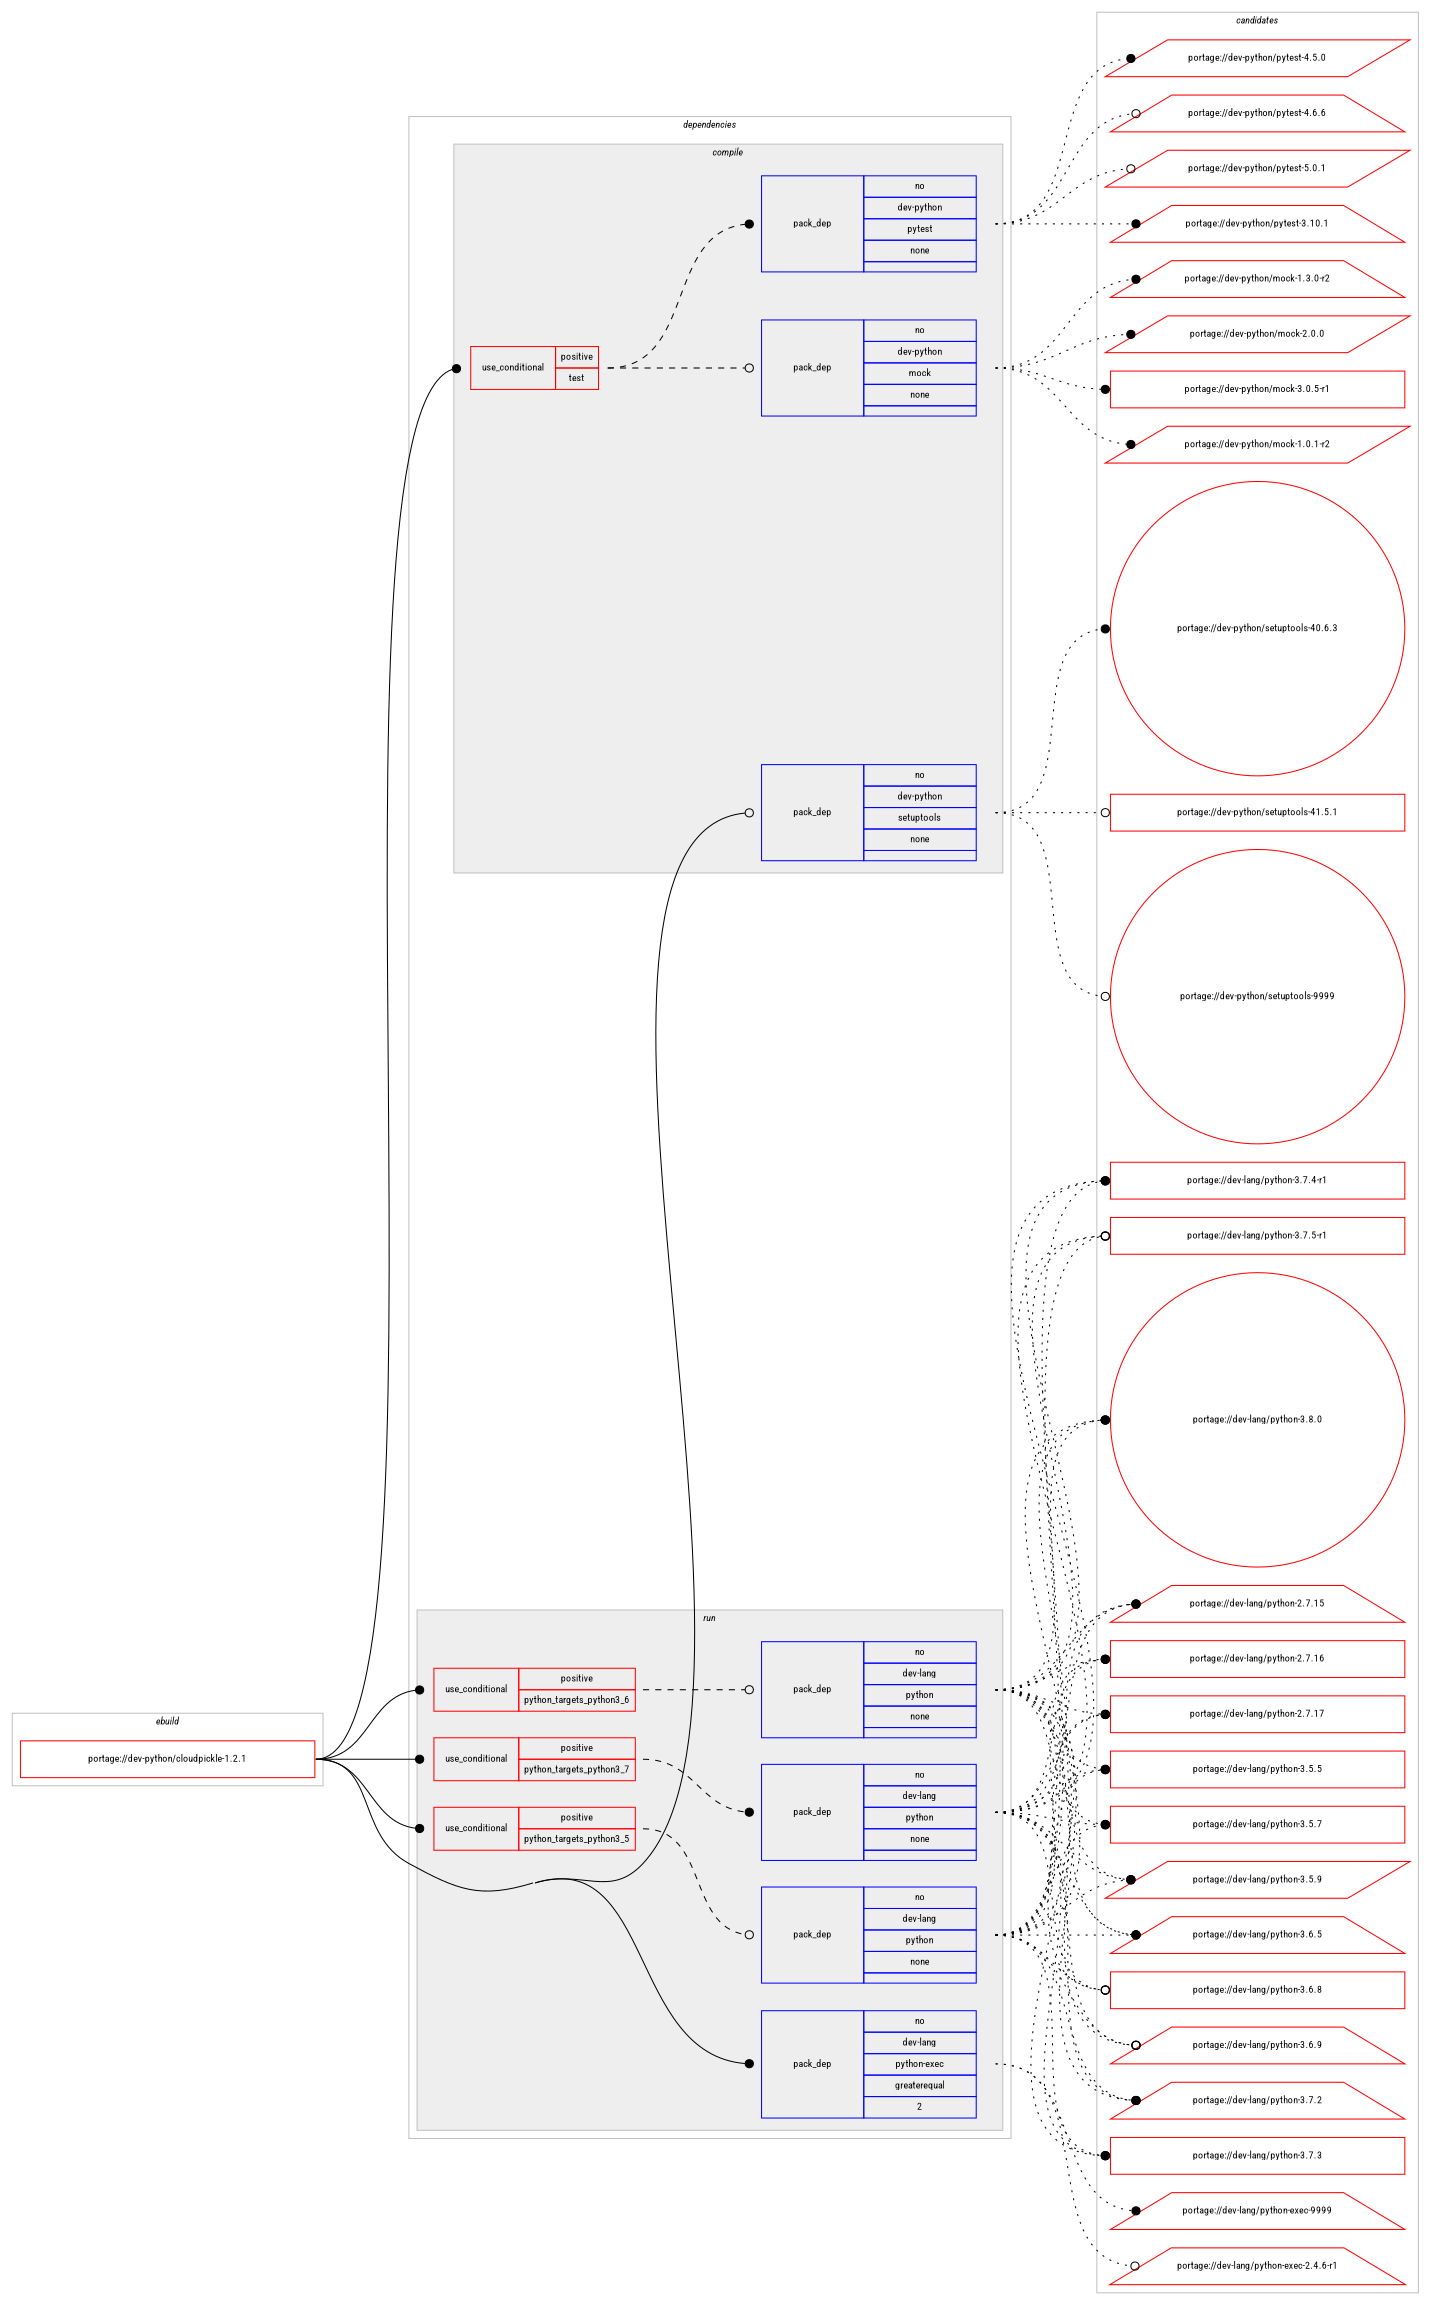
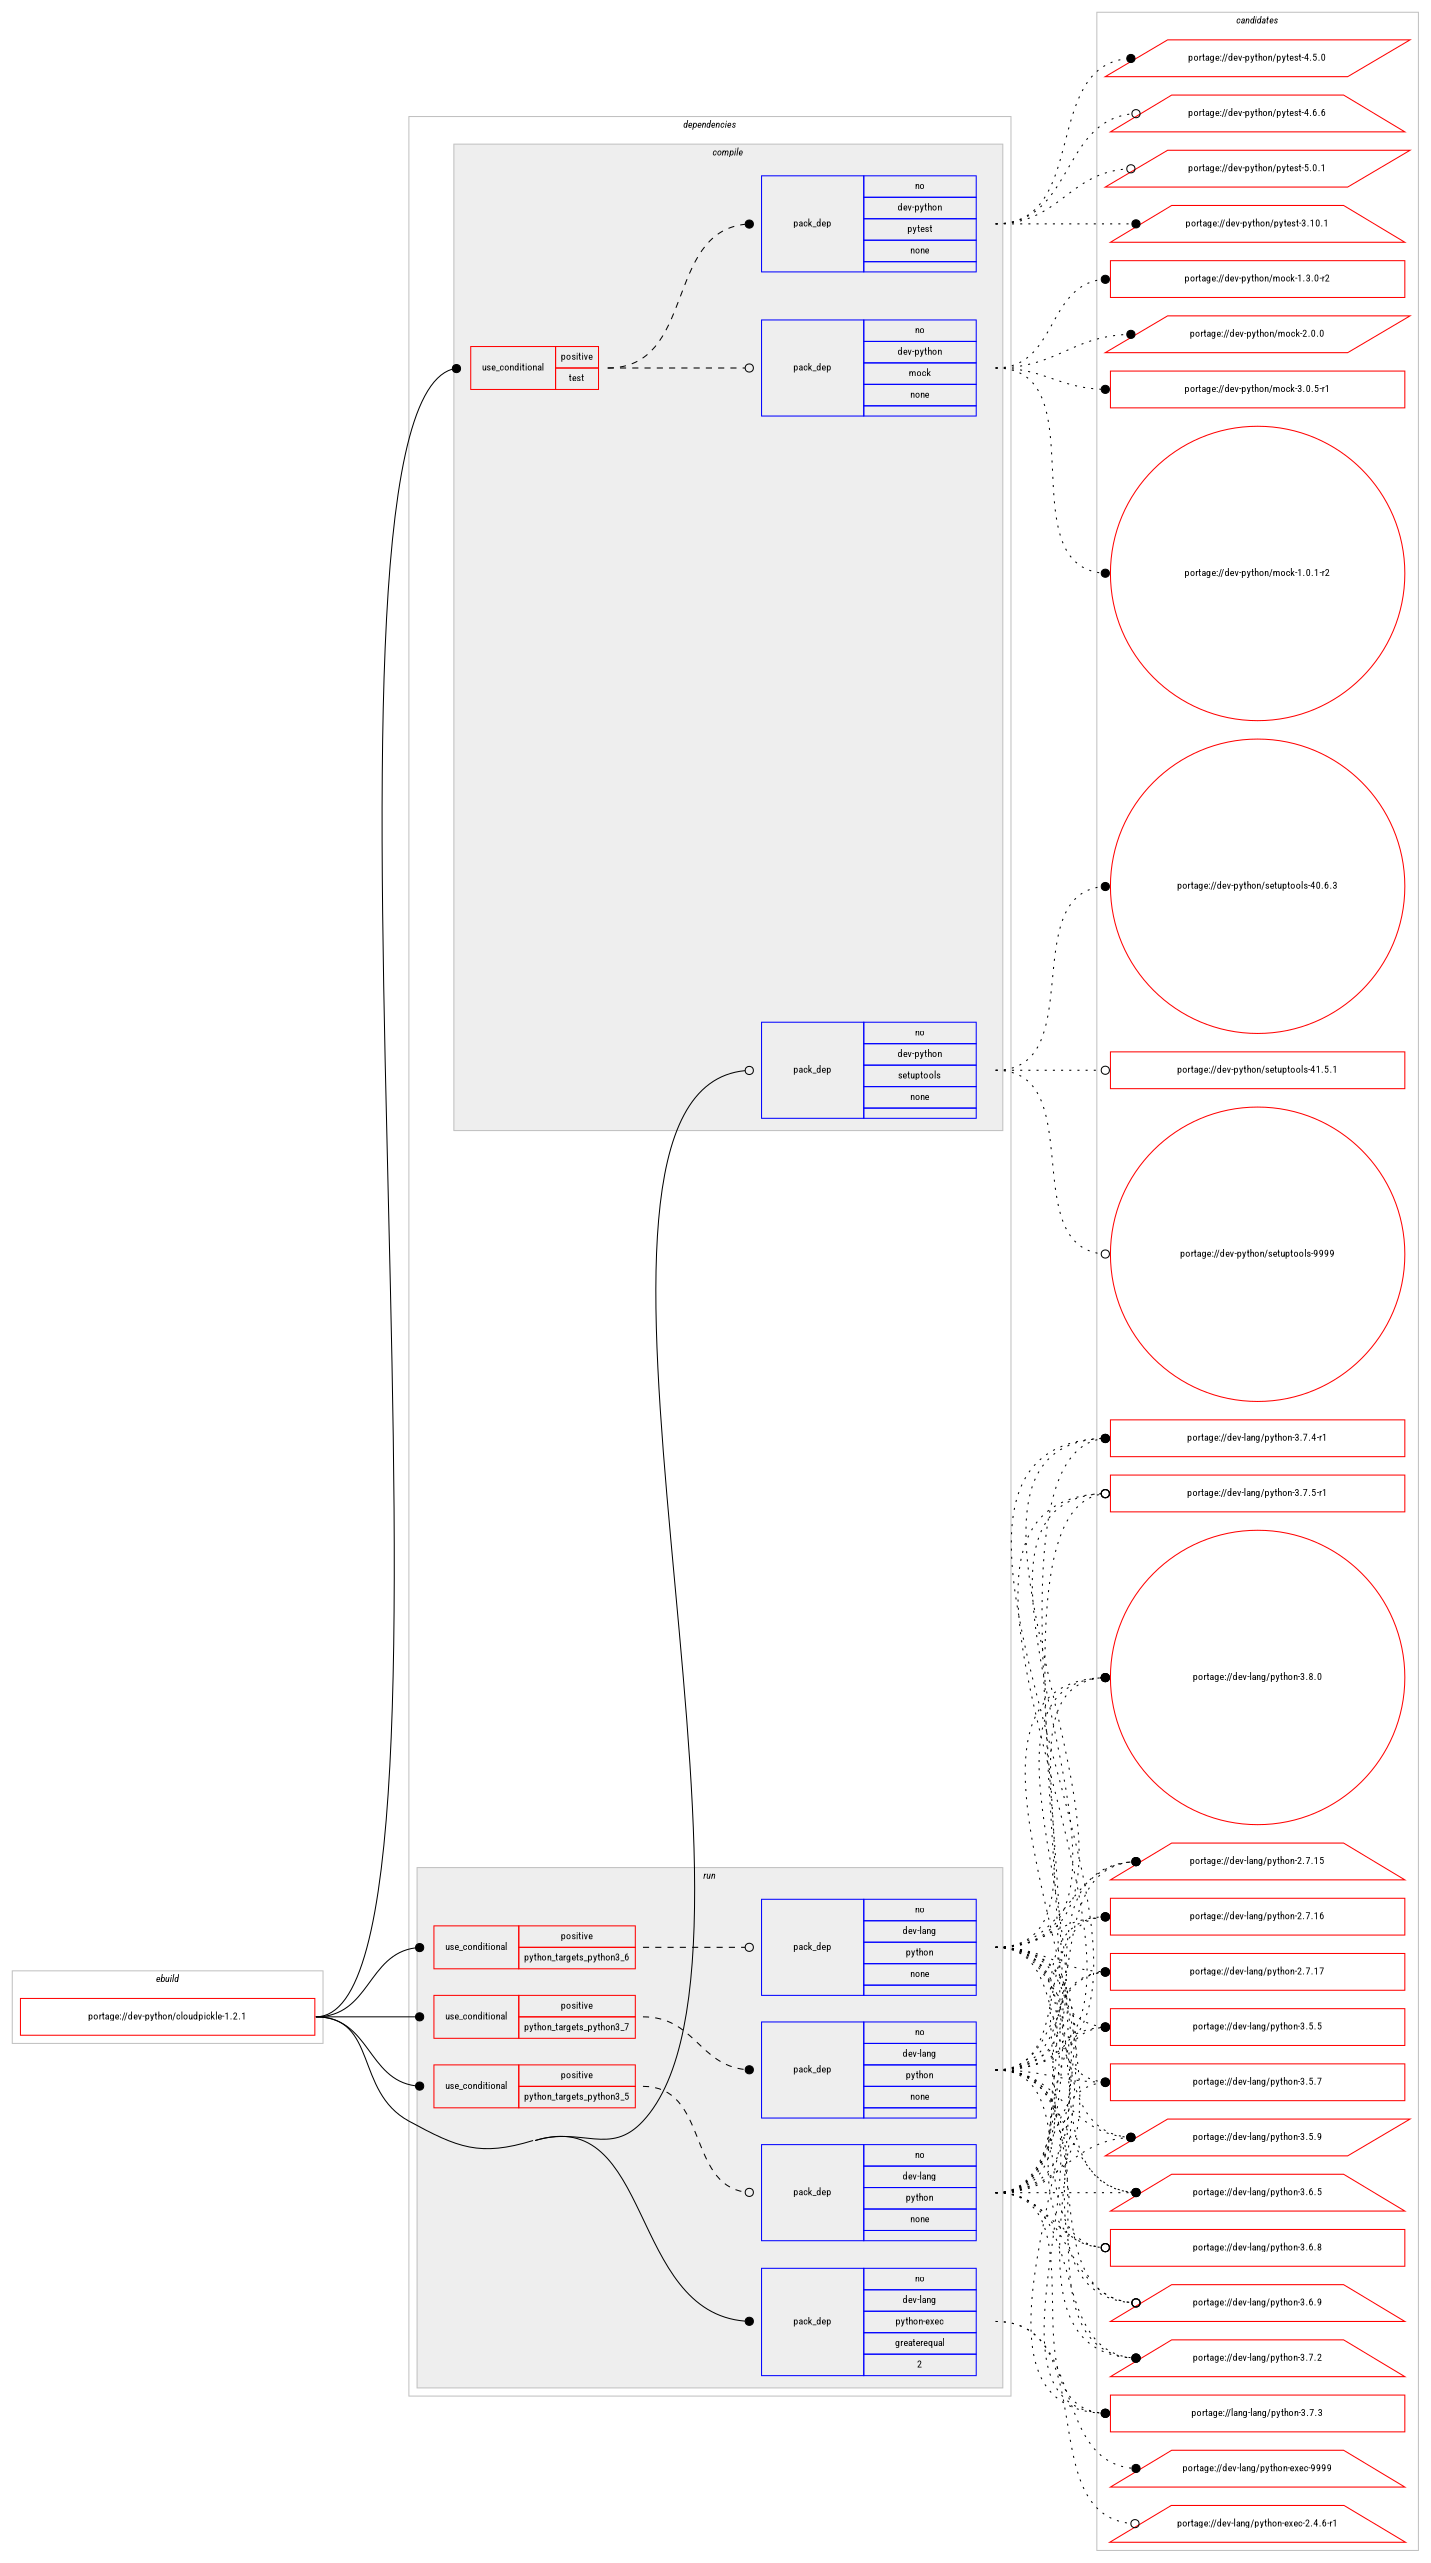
(1258, 279) -> (1258, 279)
(1258, 445) -> (1258, 573)
(1258, 2156) -> (1258, 2413)
